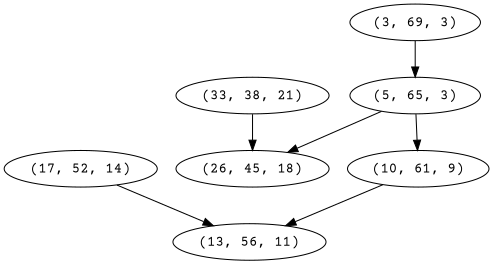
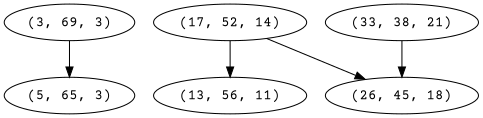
(339, 130) -> (311, 57)
(418, 169) -> none
